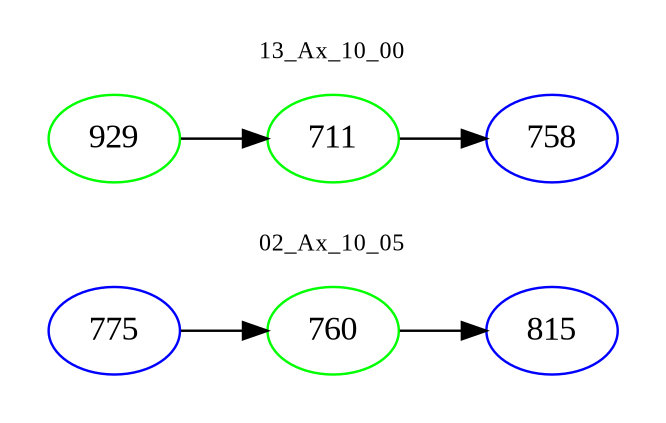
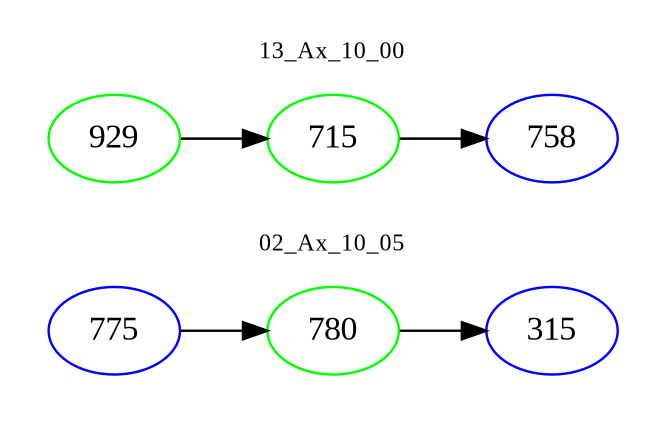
(333, 139) -> (333, 139)
(333, 331) -> (333, 331)
(552, 331) -> (552, 331)
